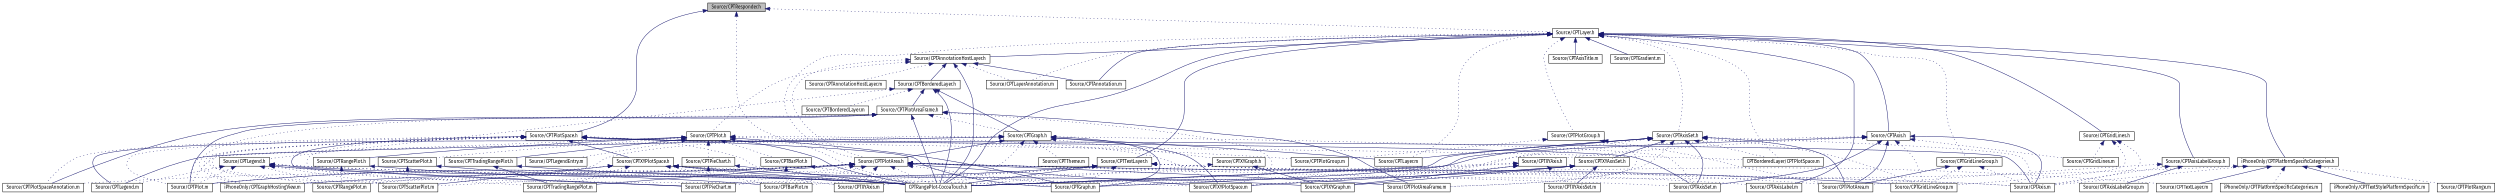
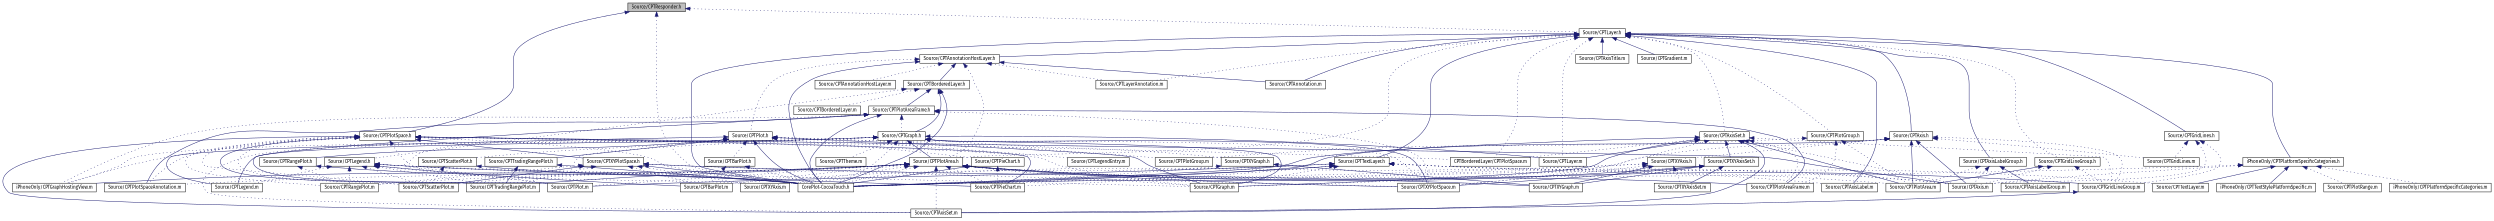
(786, 146) -> (807, 145)
none -> (222, 159)
(1802, 172) -> (1601, 206)
(938, 188) -> (826, 188)
